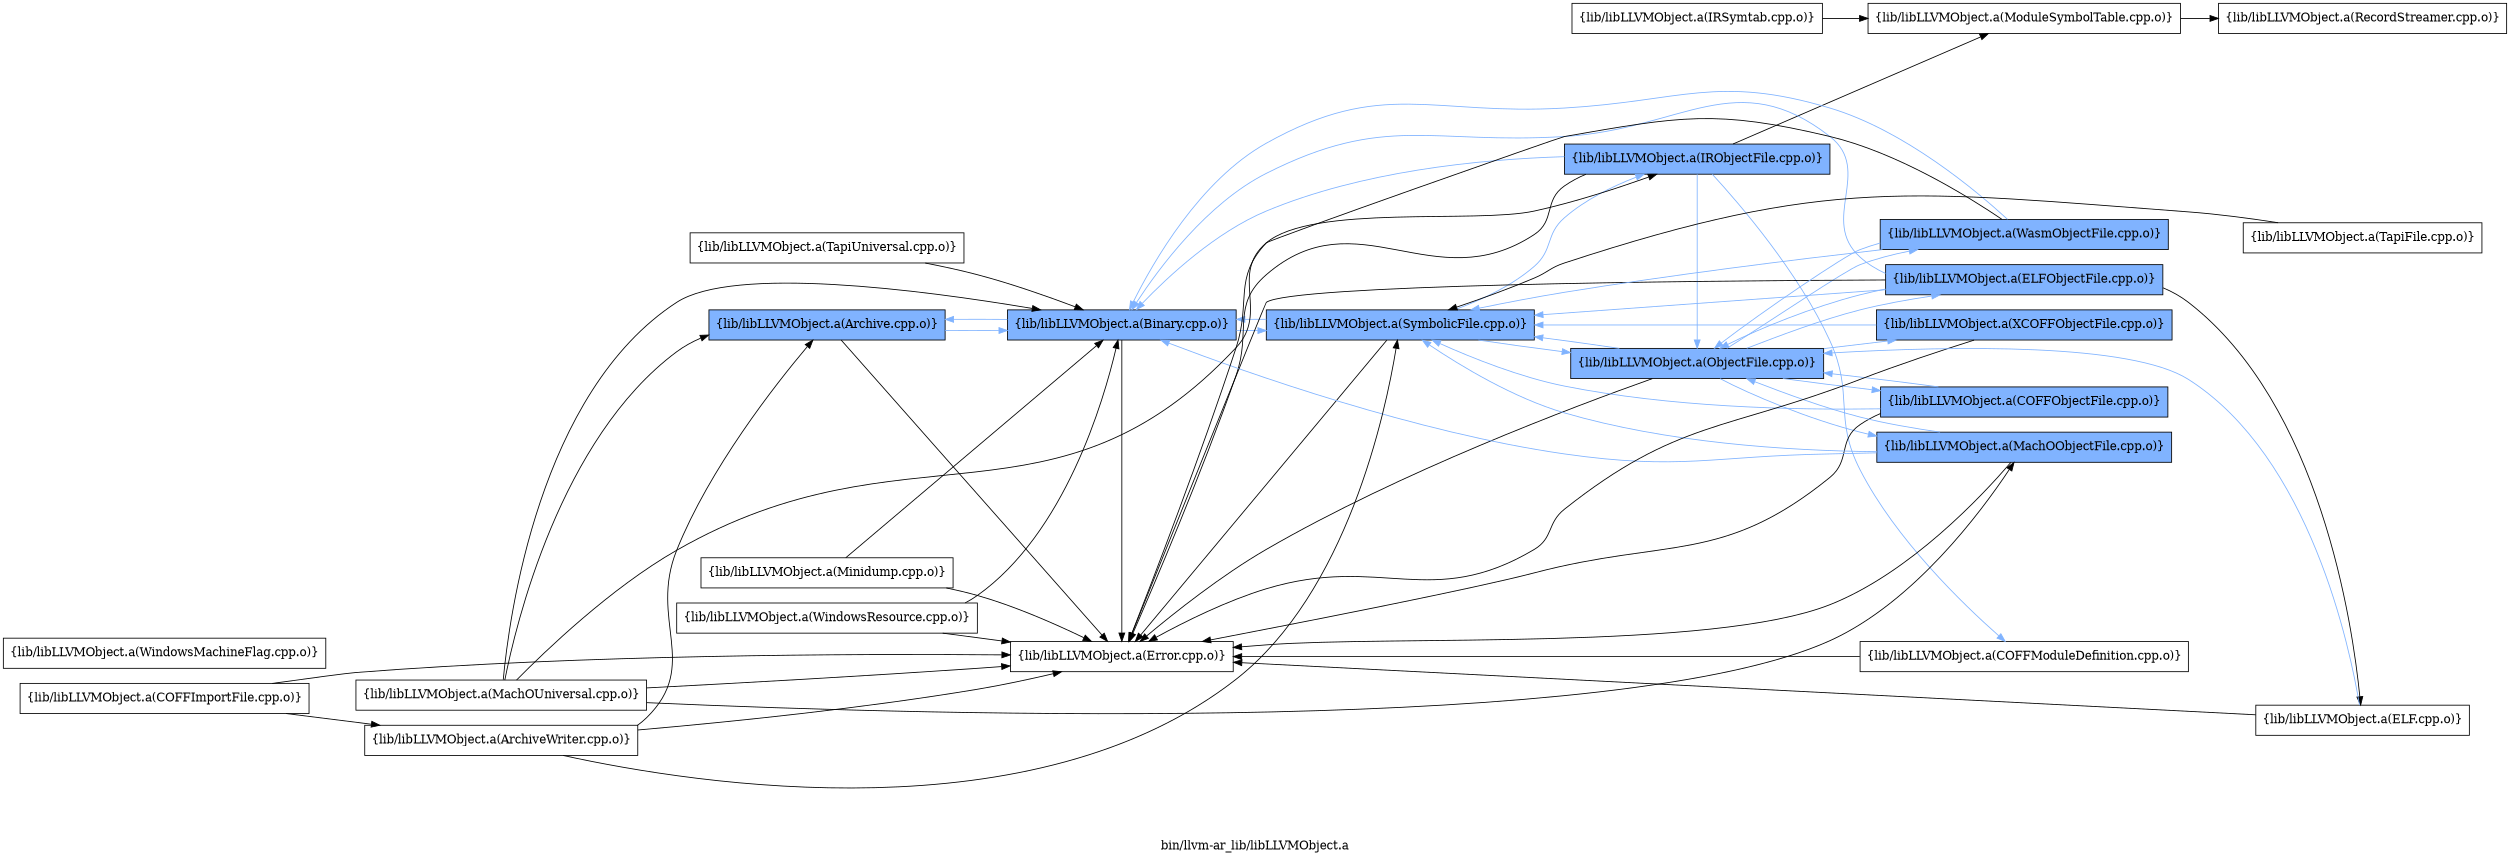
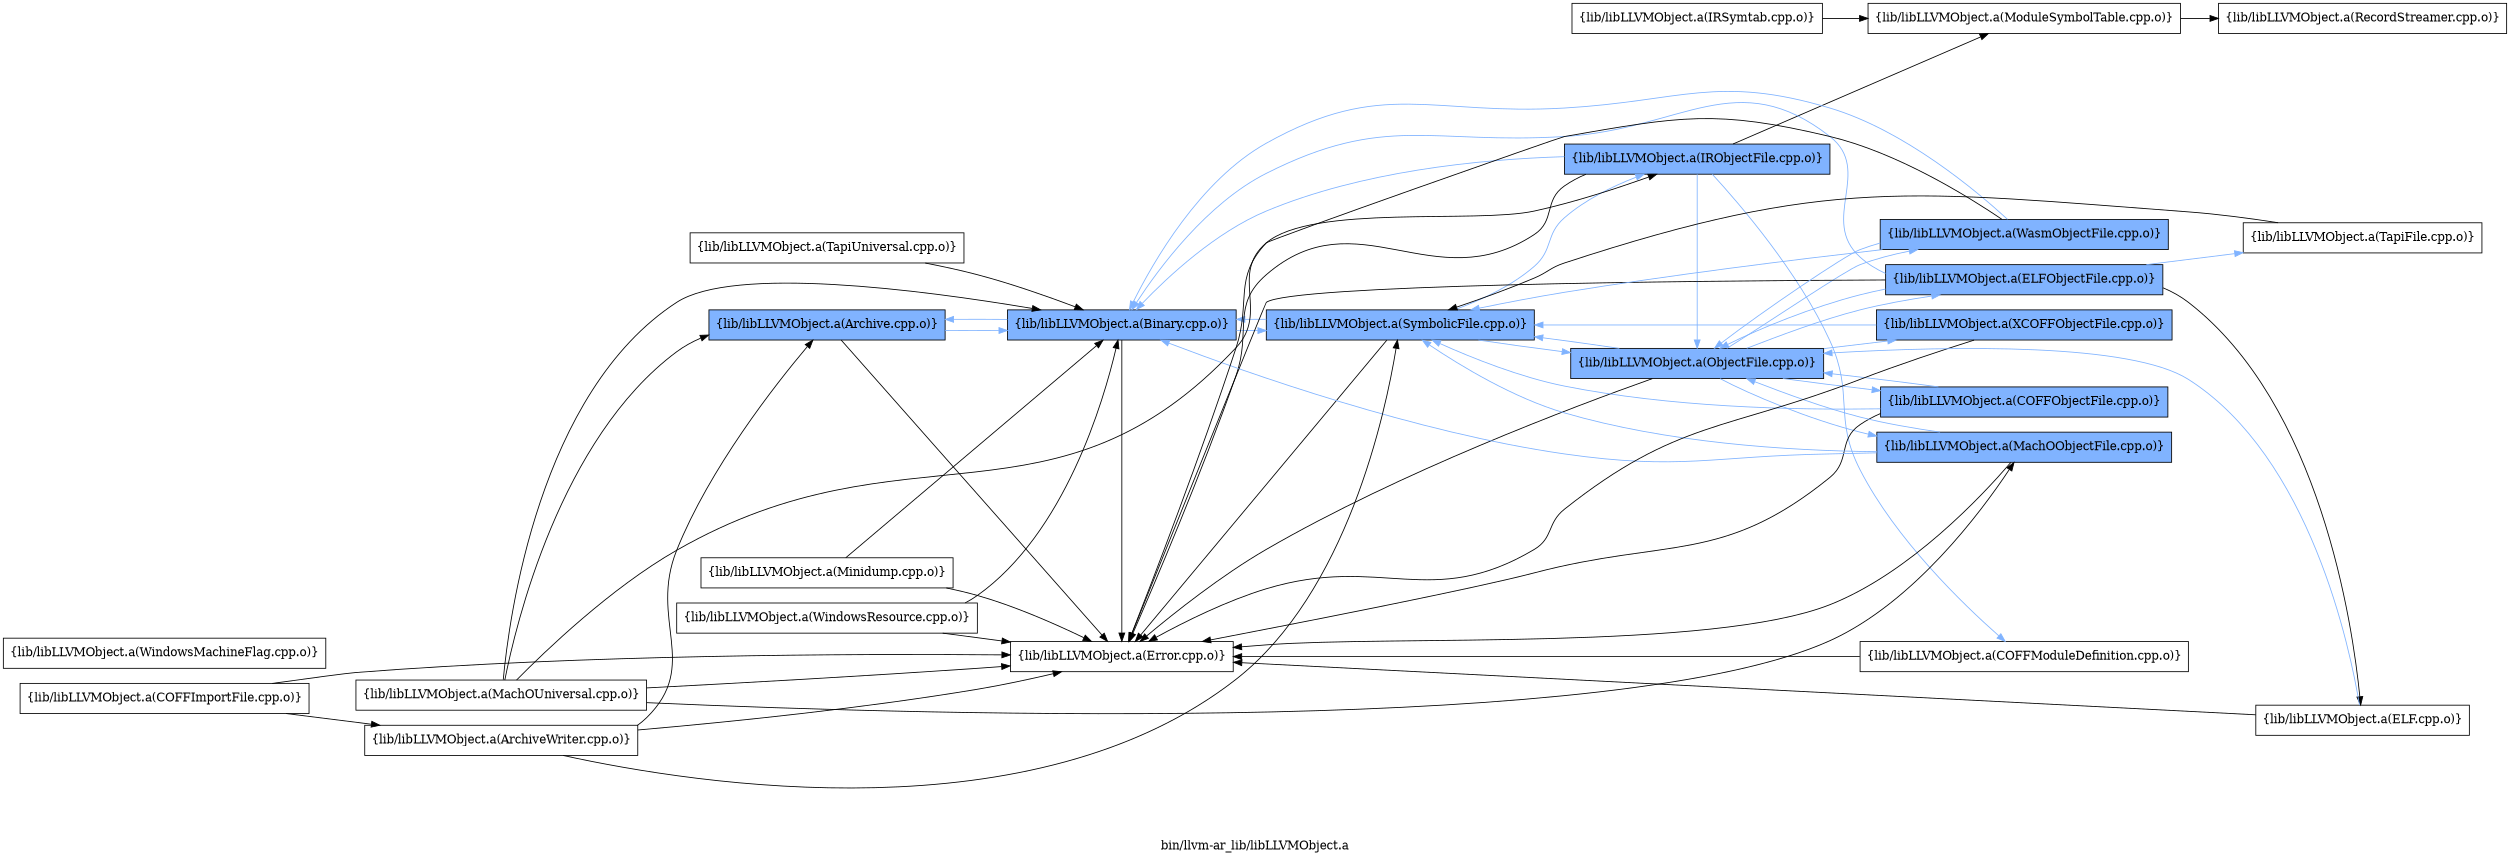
(1714, 302) -> (2190, 259)
